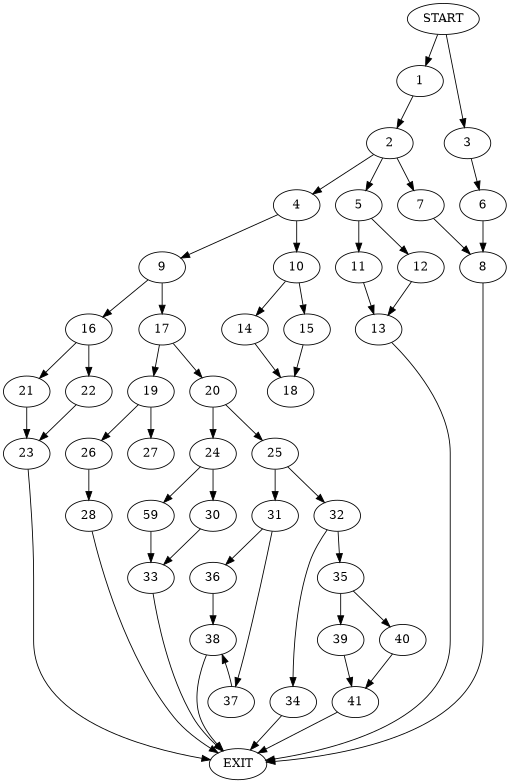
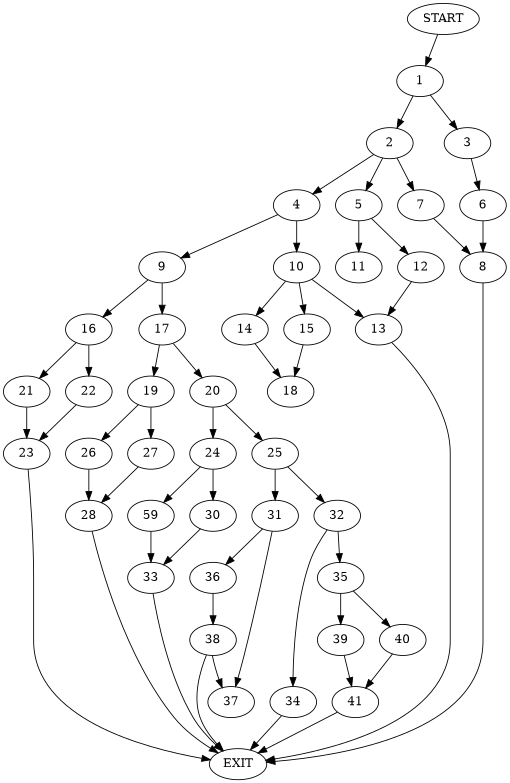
(455, 77) -> (441, 109)
(367, 294) -> (334, 296)
none -> (123, 482)
(229, 674) -> (215, 668)
